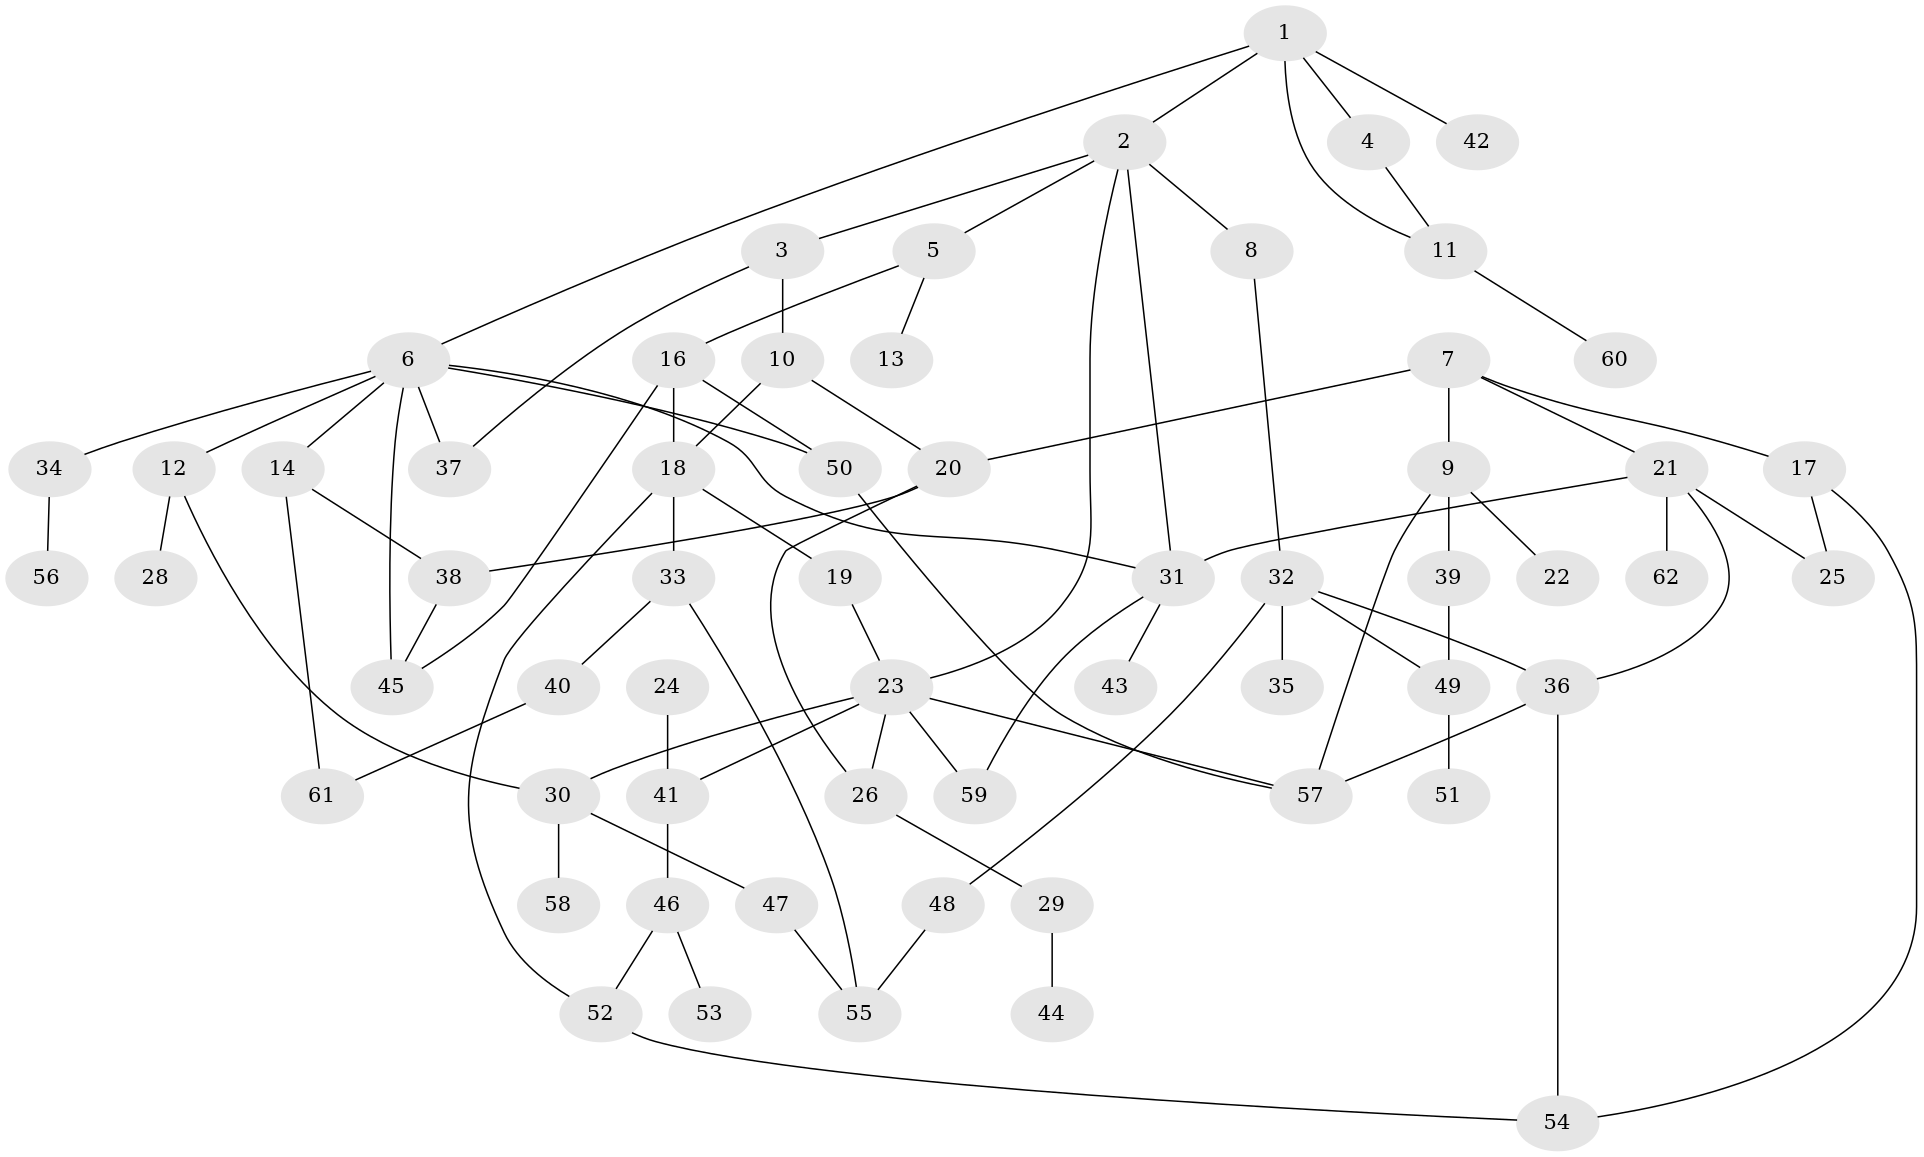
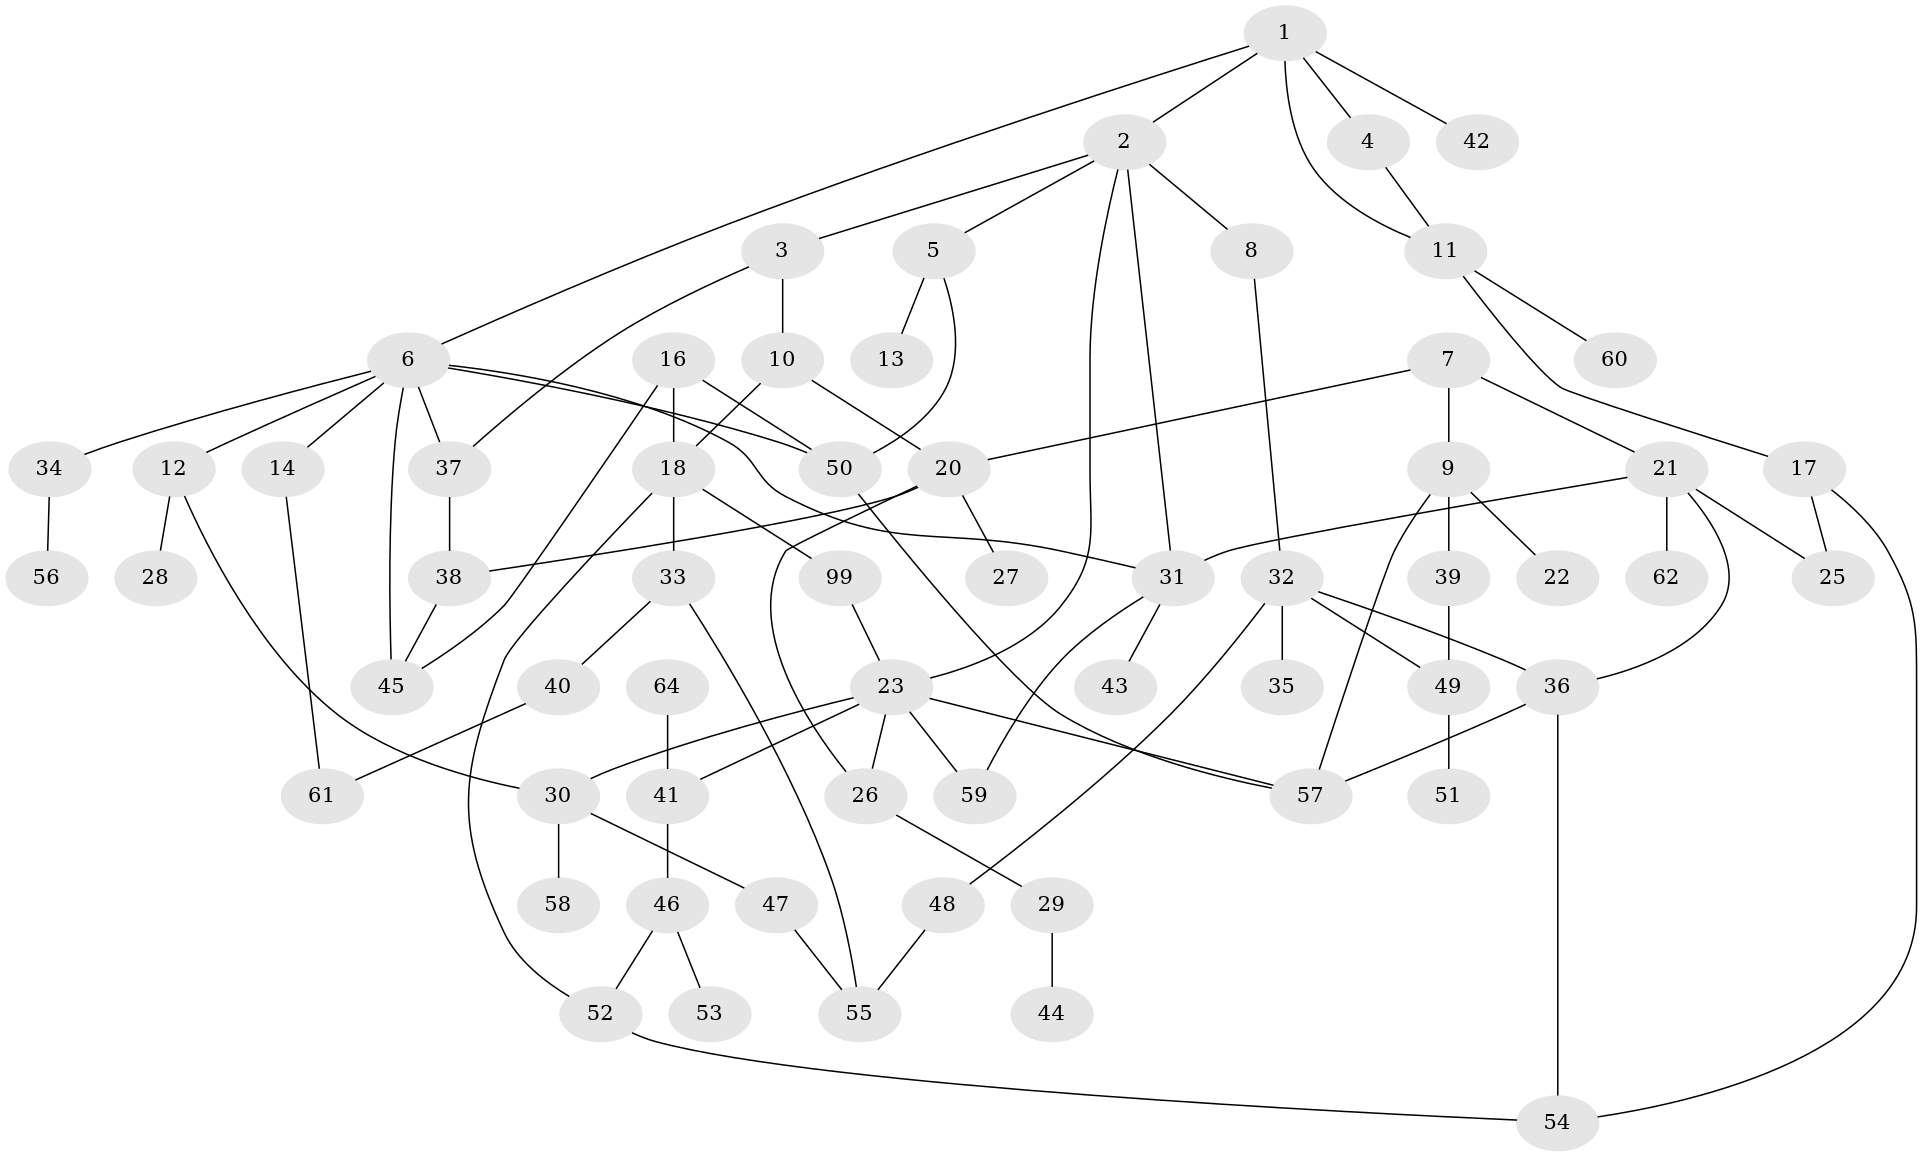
(802, 303) -> (948, 382)
(1625, 418) -> (1594, 400)
(367, 524) -> (450, 524)
(840, 578) -> (840, 578)
none -> (1007, 578)
(668, 687) -> (668, 687)
